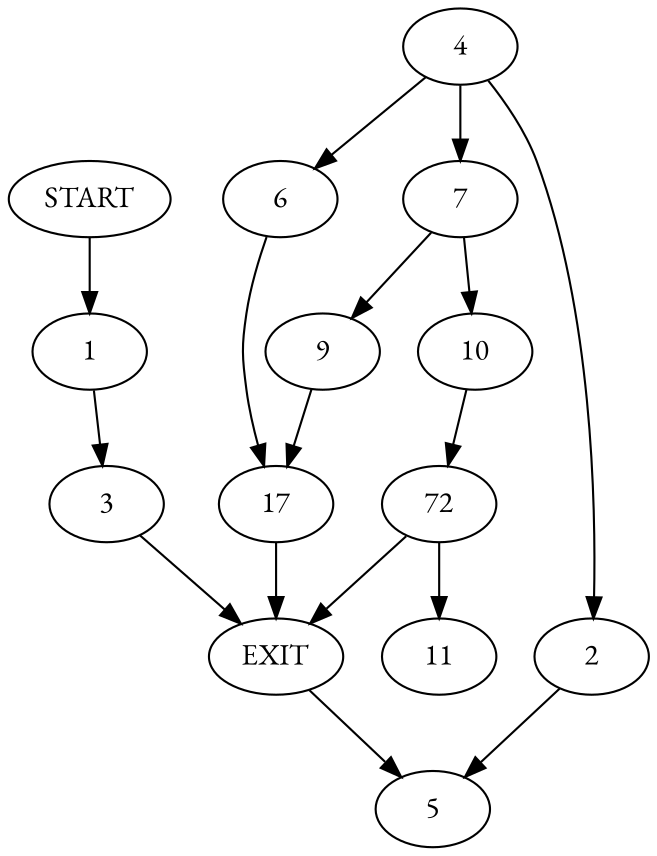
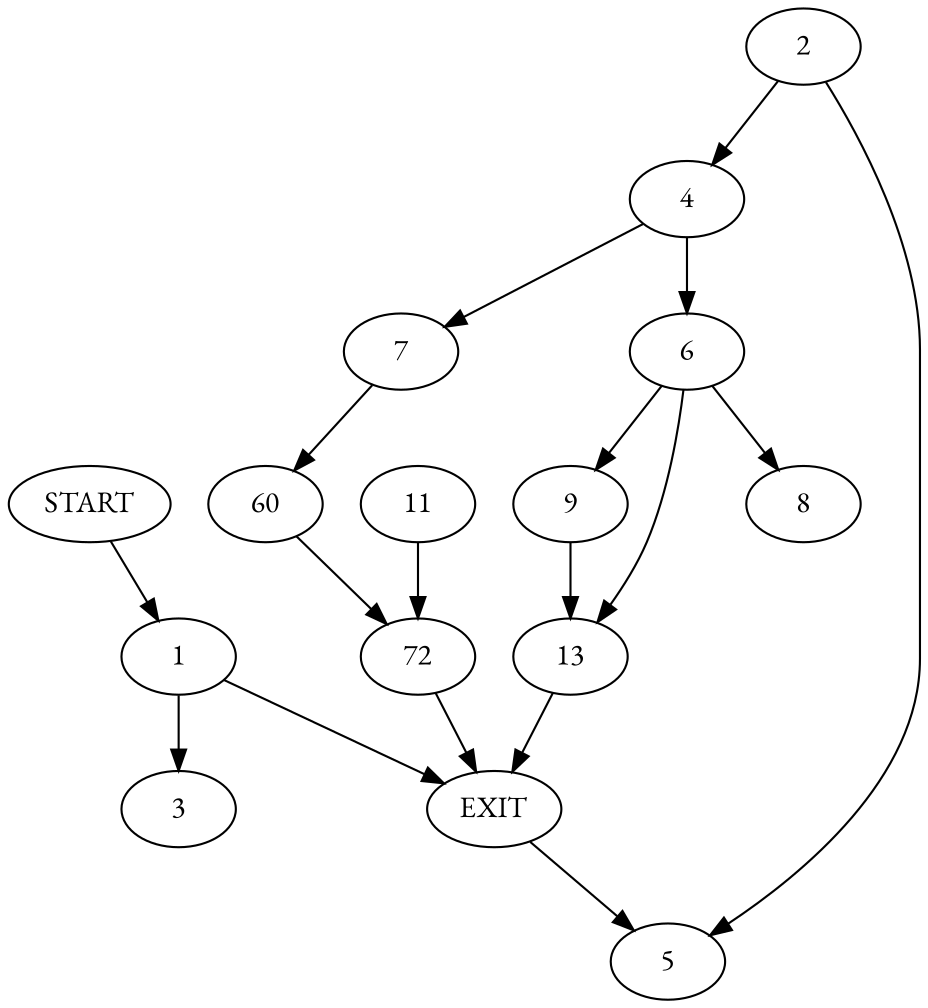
(399, 268) -> (635, 419)
(578, 330) -> (752, 114)
(475, 352) -> (265, 504)
(276, 504) -> (570, 657)
none -> (803, 504)
(439, 570) -> (418, 570)
(182, 573) -> (324, 727)
